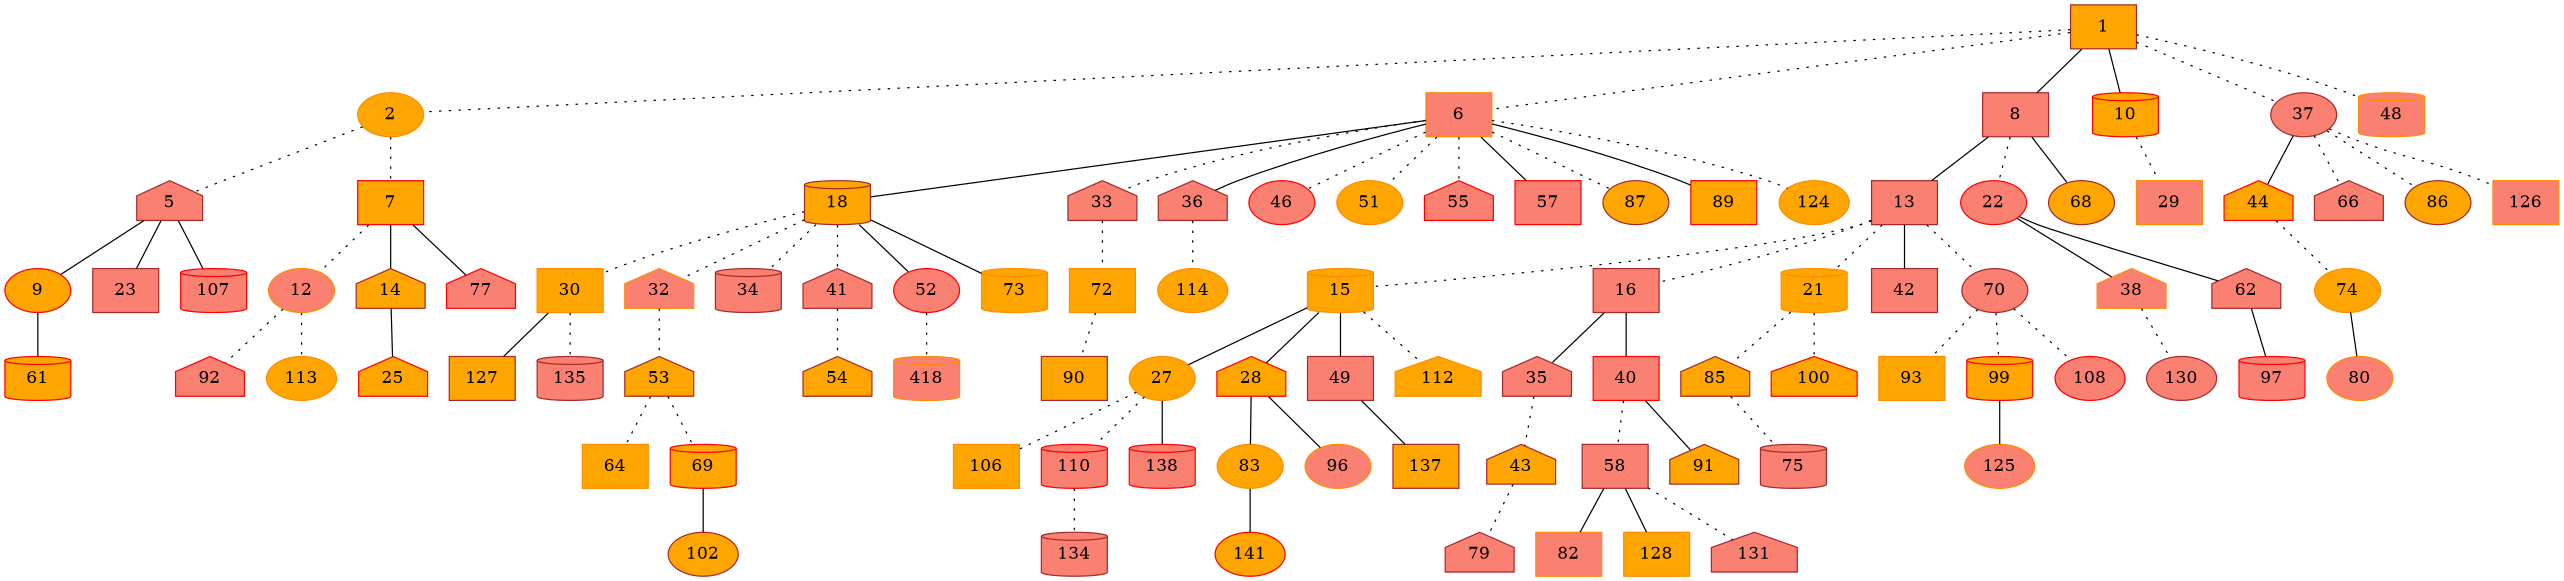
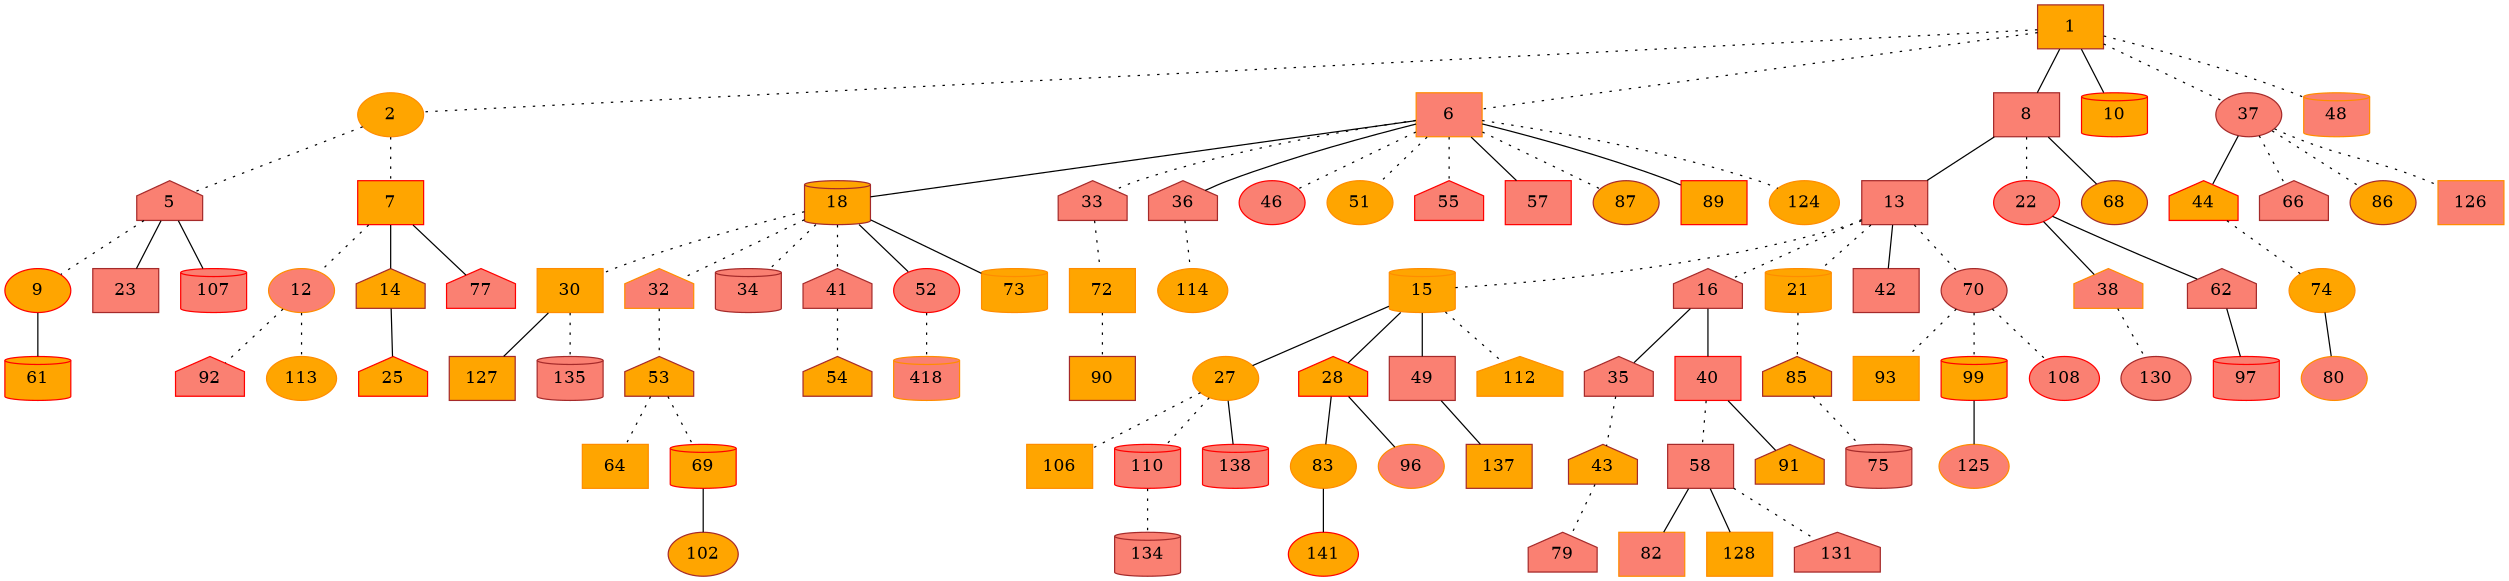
(2169, 203) -> none
(102, 247) -> (102, 247)
(1626, 291) -> (1708, 291)
(1814, 378) -> none
